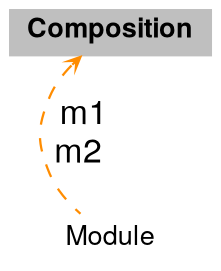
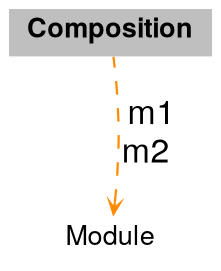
(40, 142) -> (119, 130)
